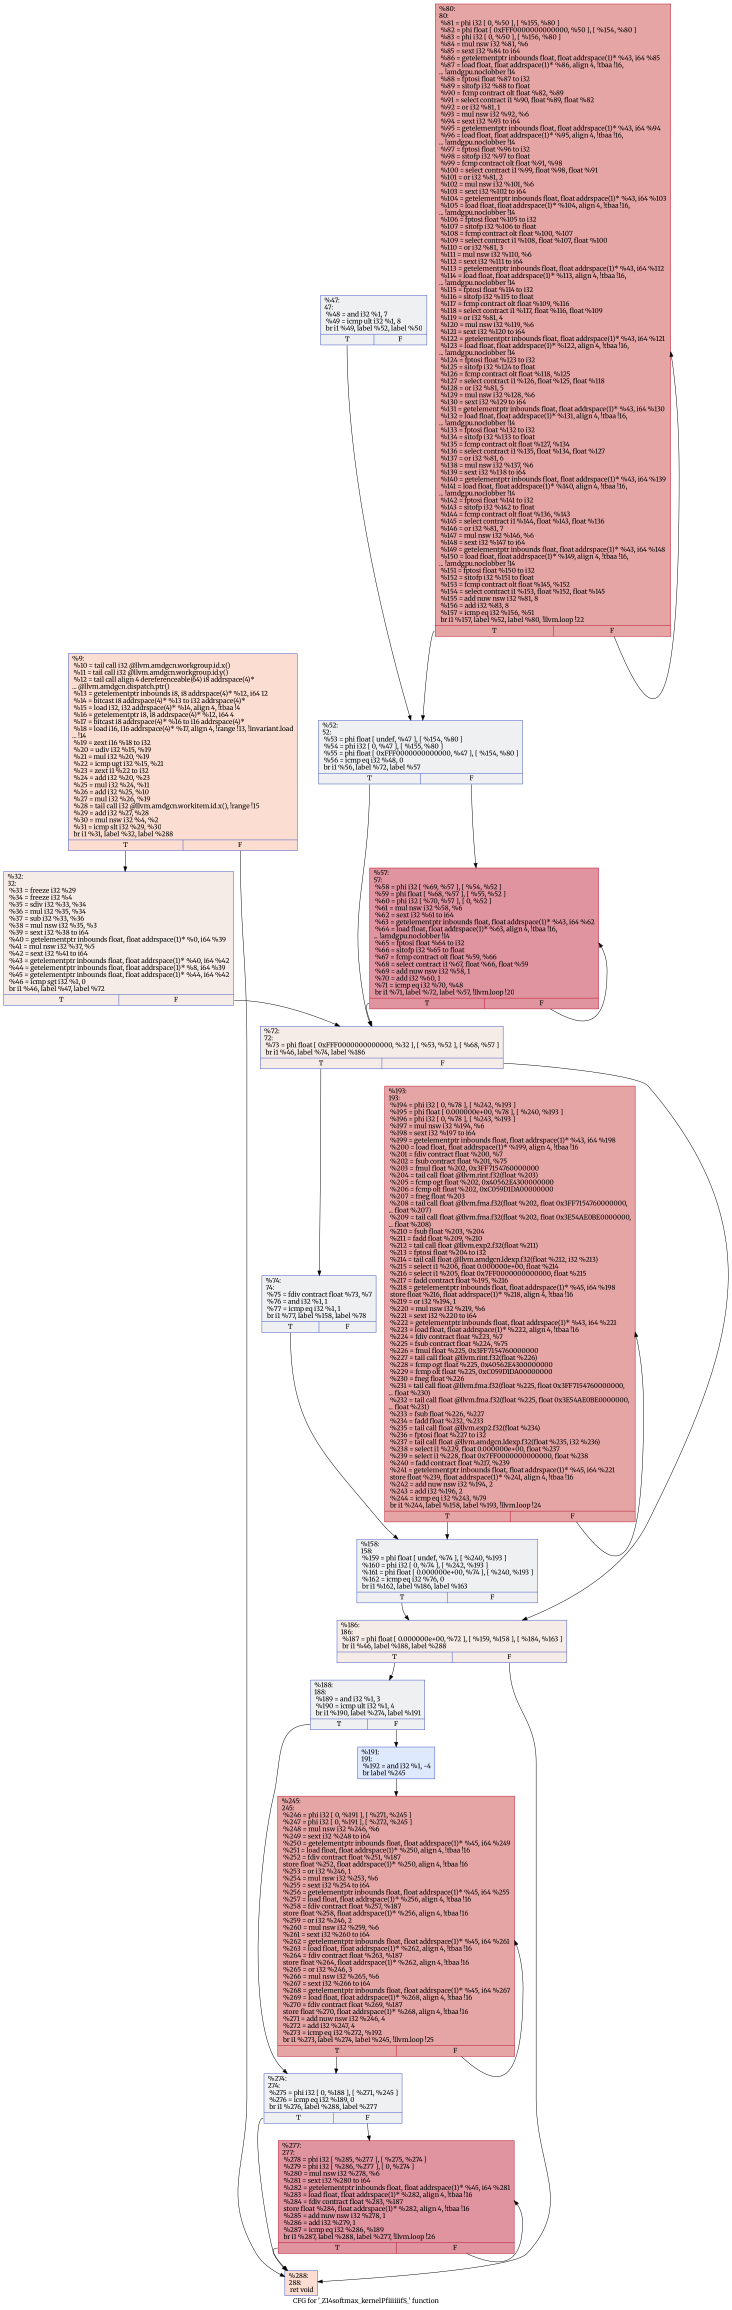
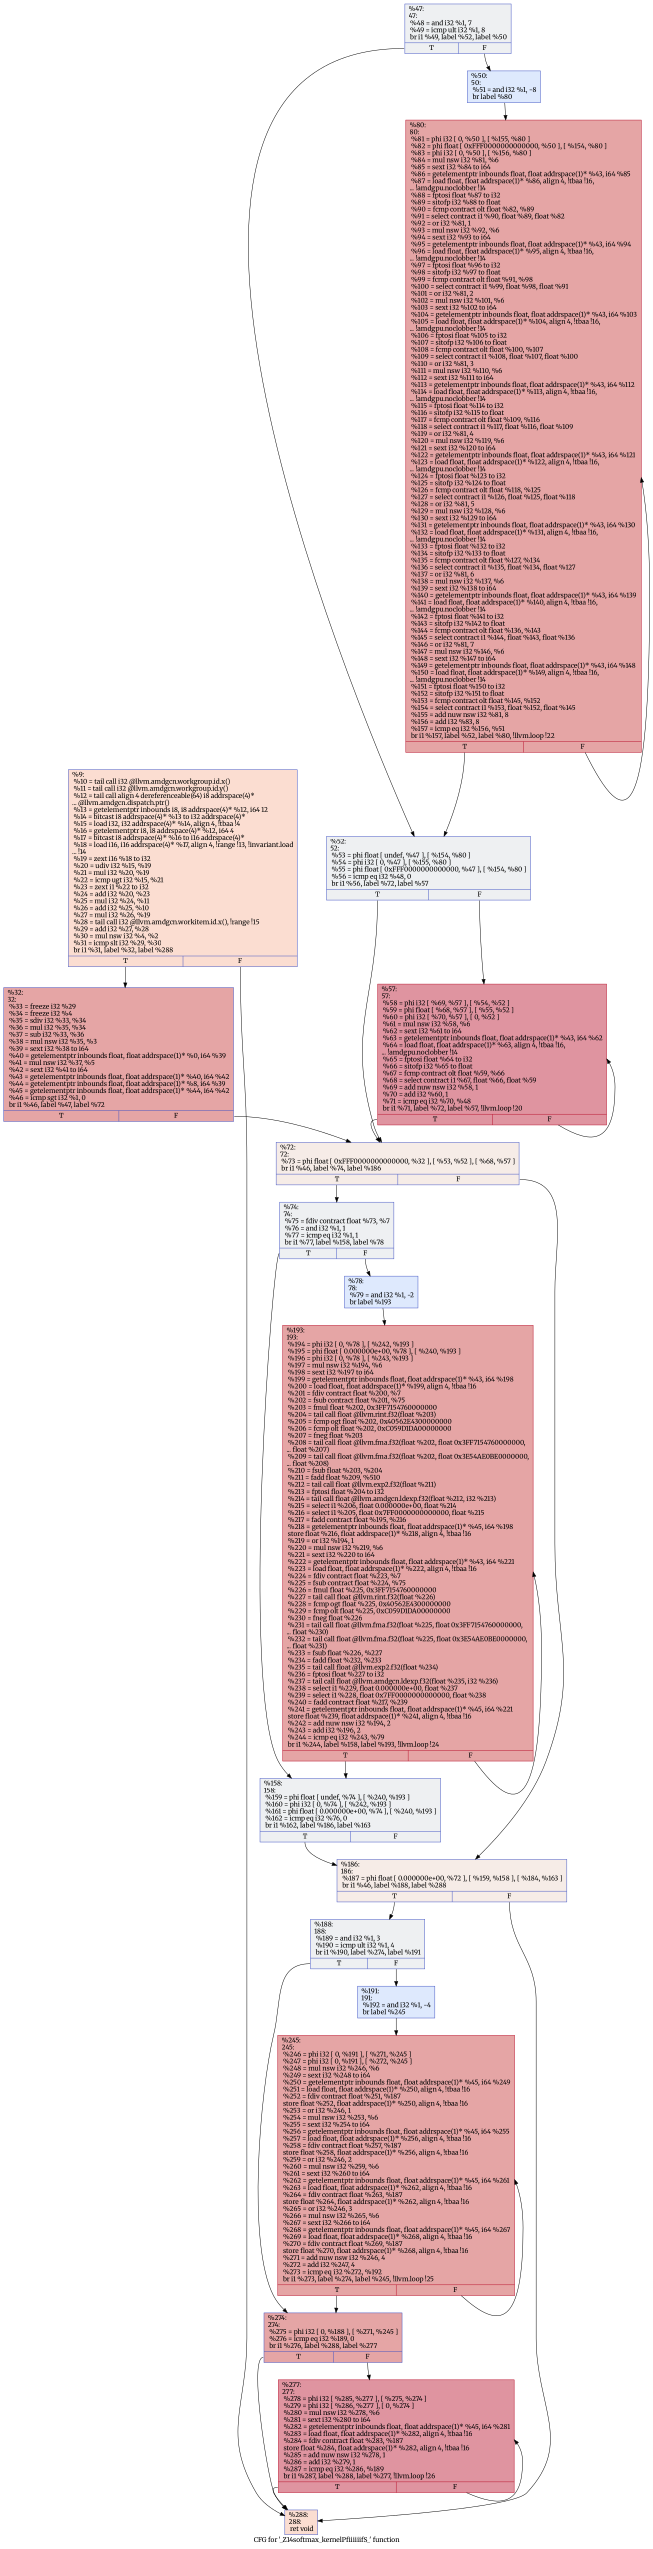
none -> (504, 87)
(119, 938) -> (119, 1055)
(436, 1239) -> (333, 1478)
none -> (381, 1292)
(333, 2099) -> (333, 2338)
